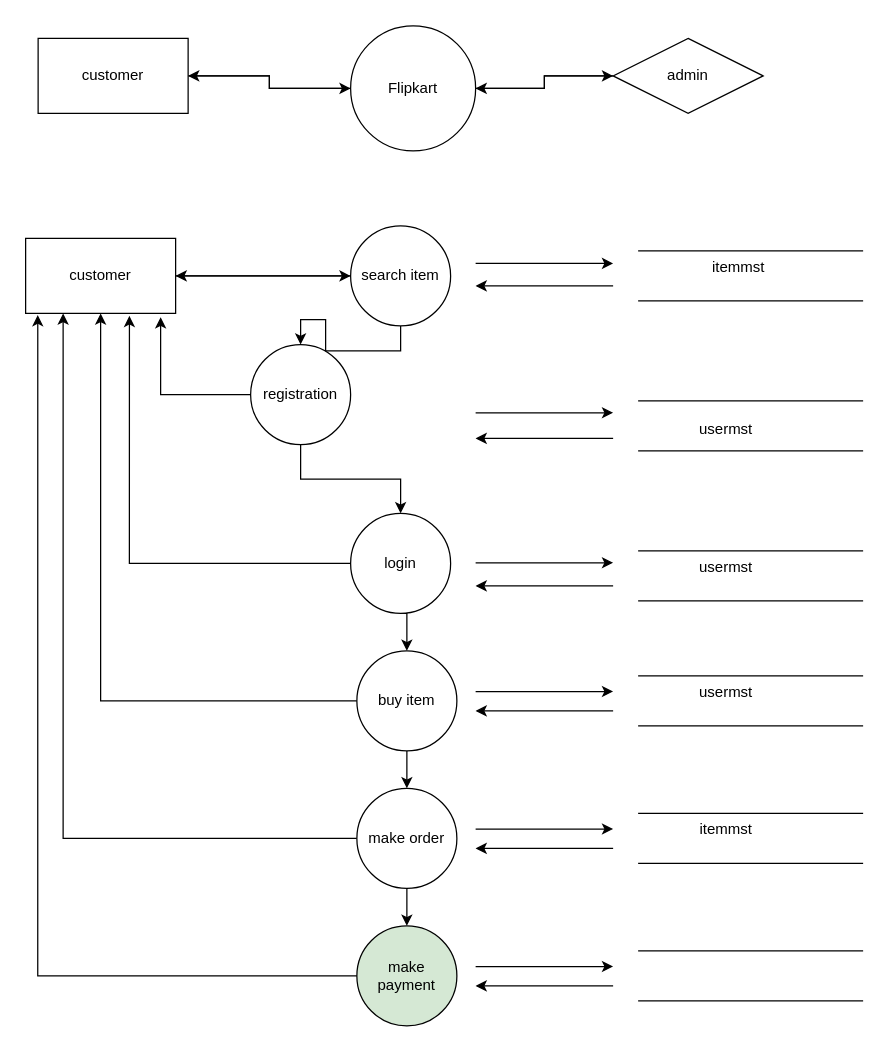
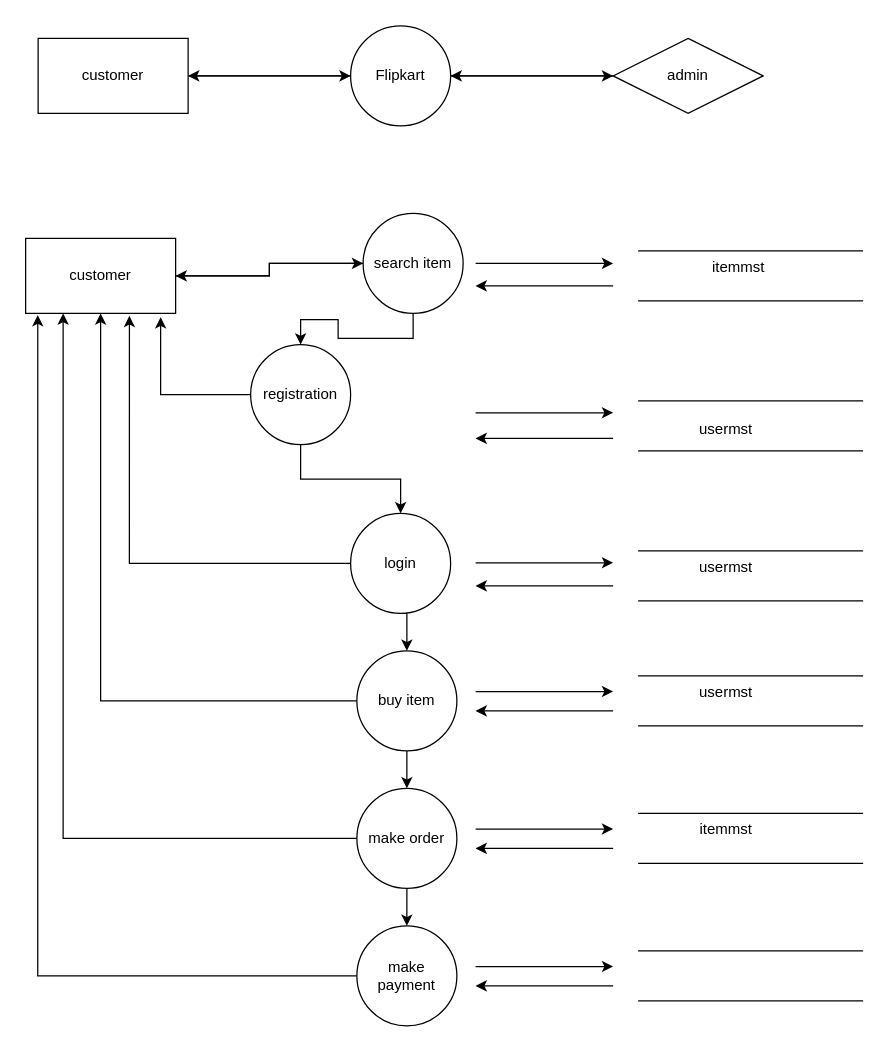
(413, 88) -> (401, 76)
(401, 276) -> (413, 263)
(407, 976) -> (407, 976)
